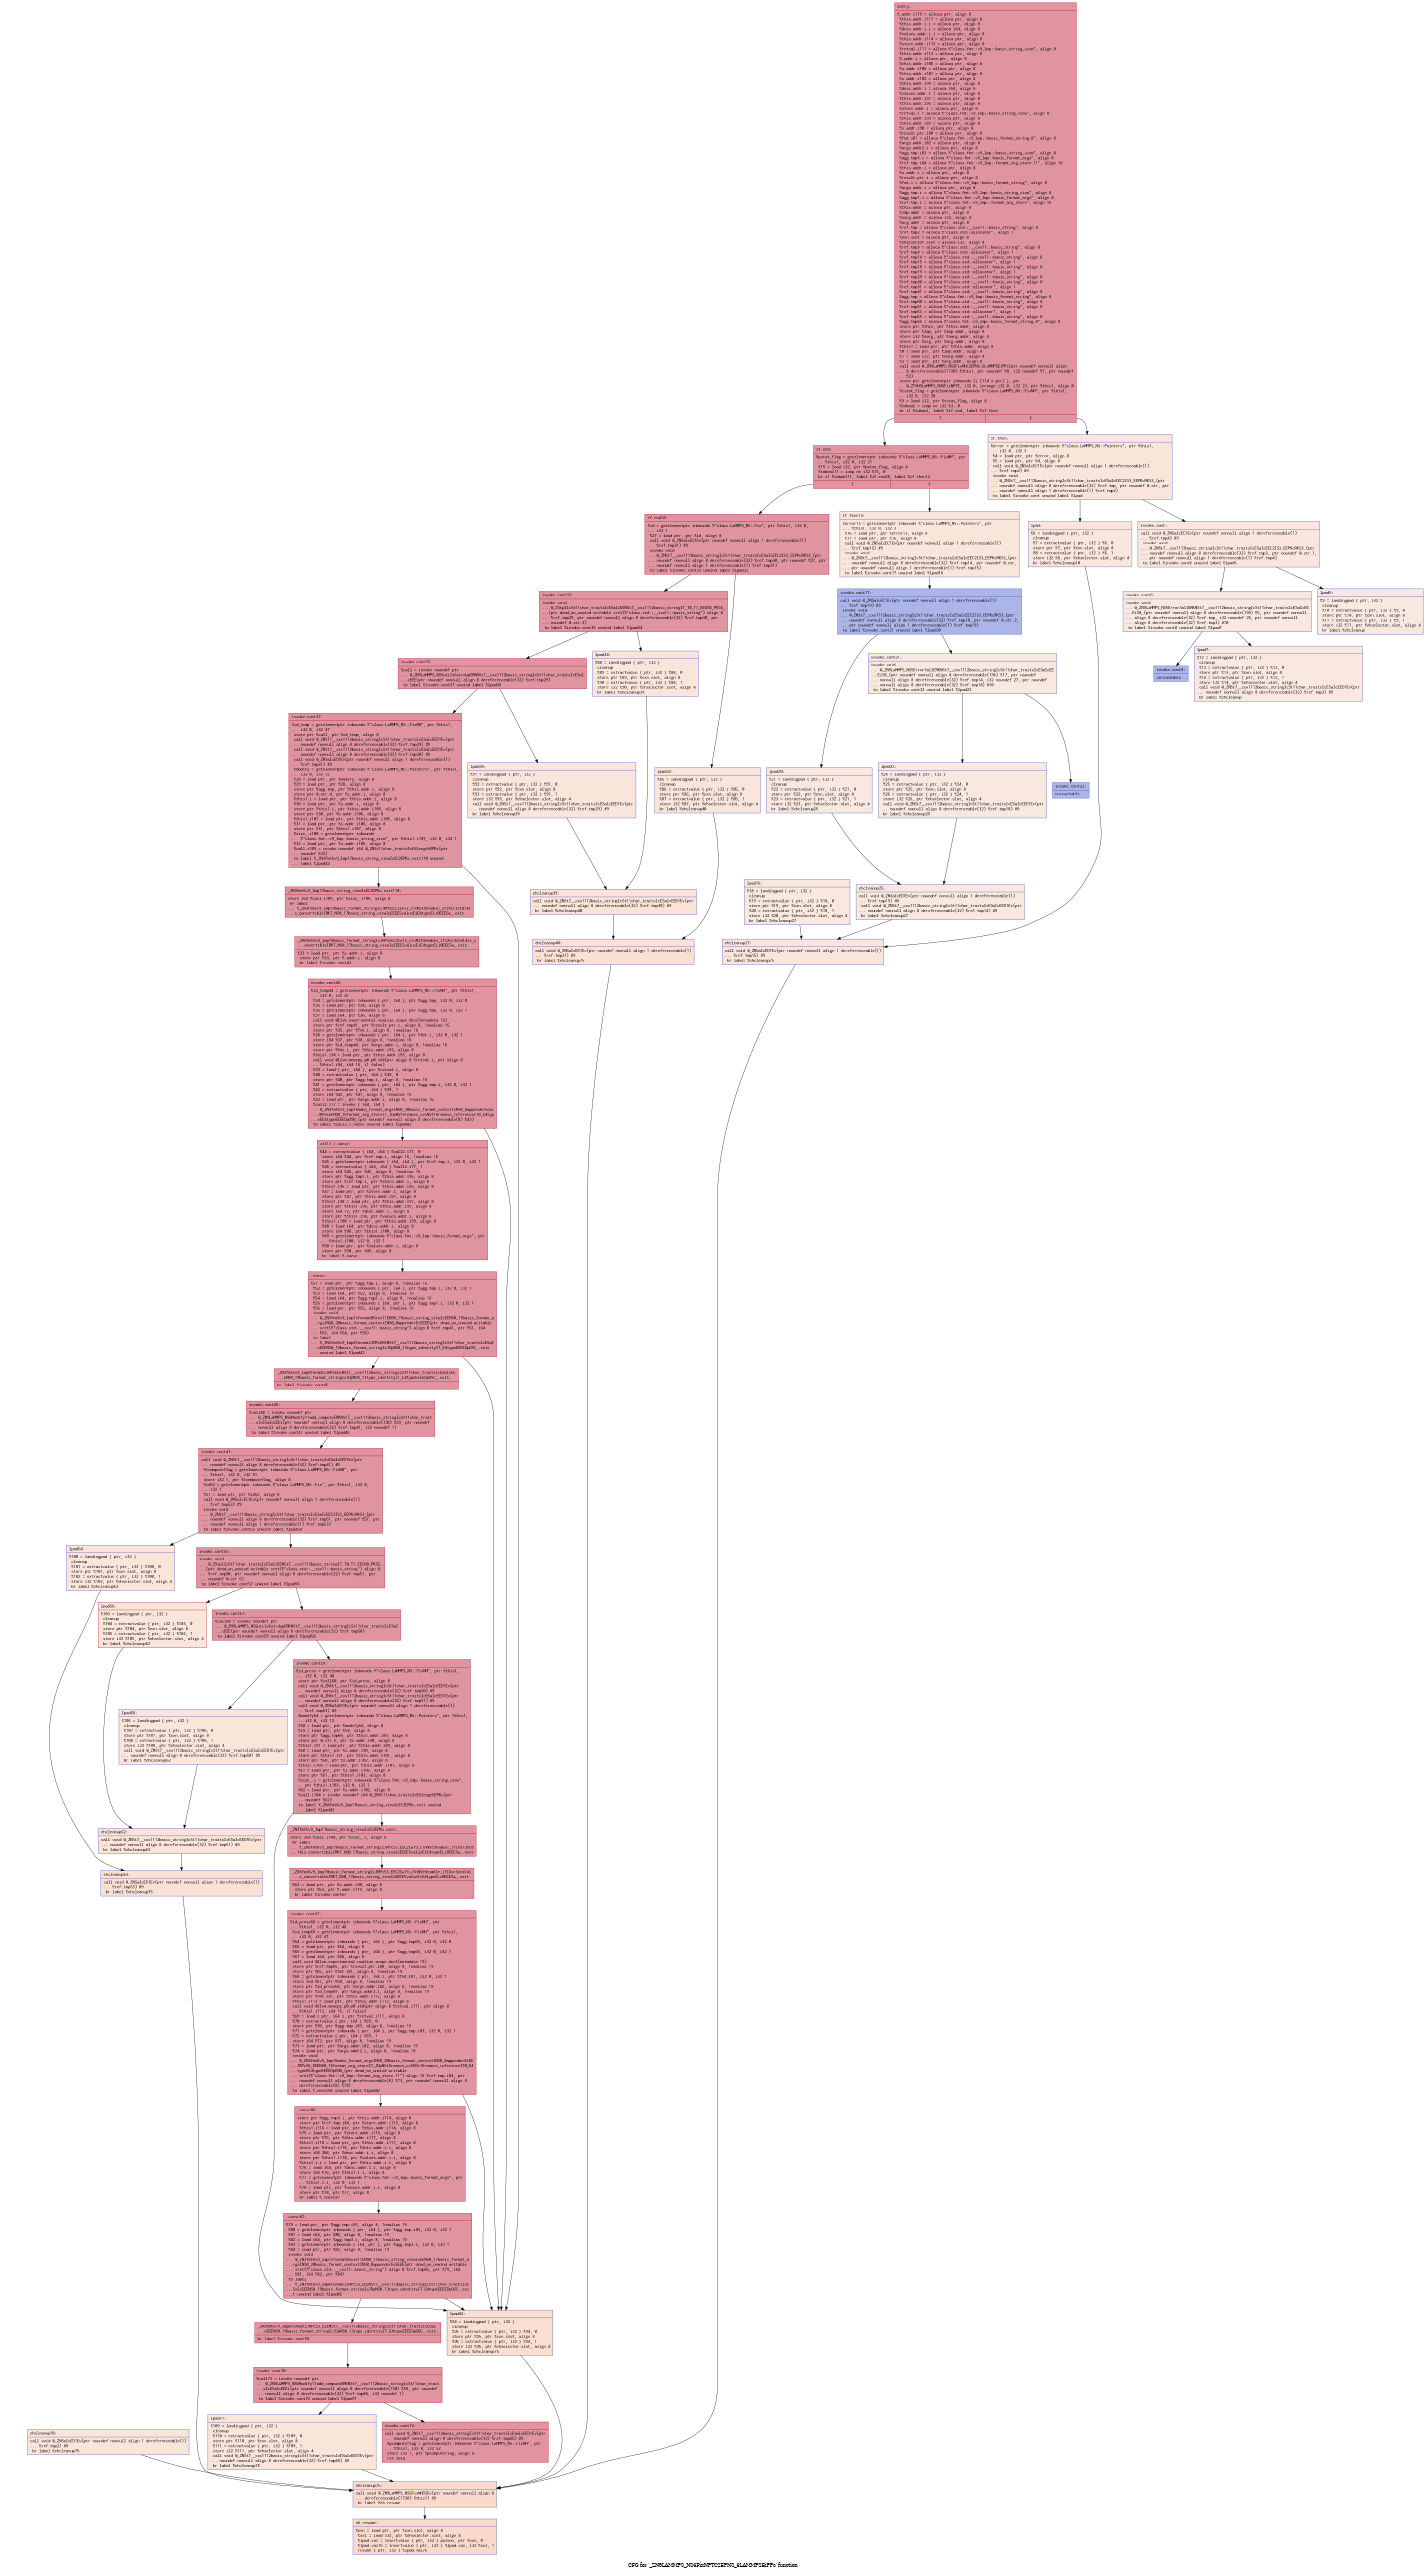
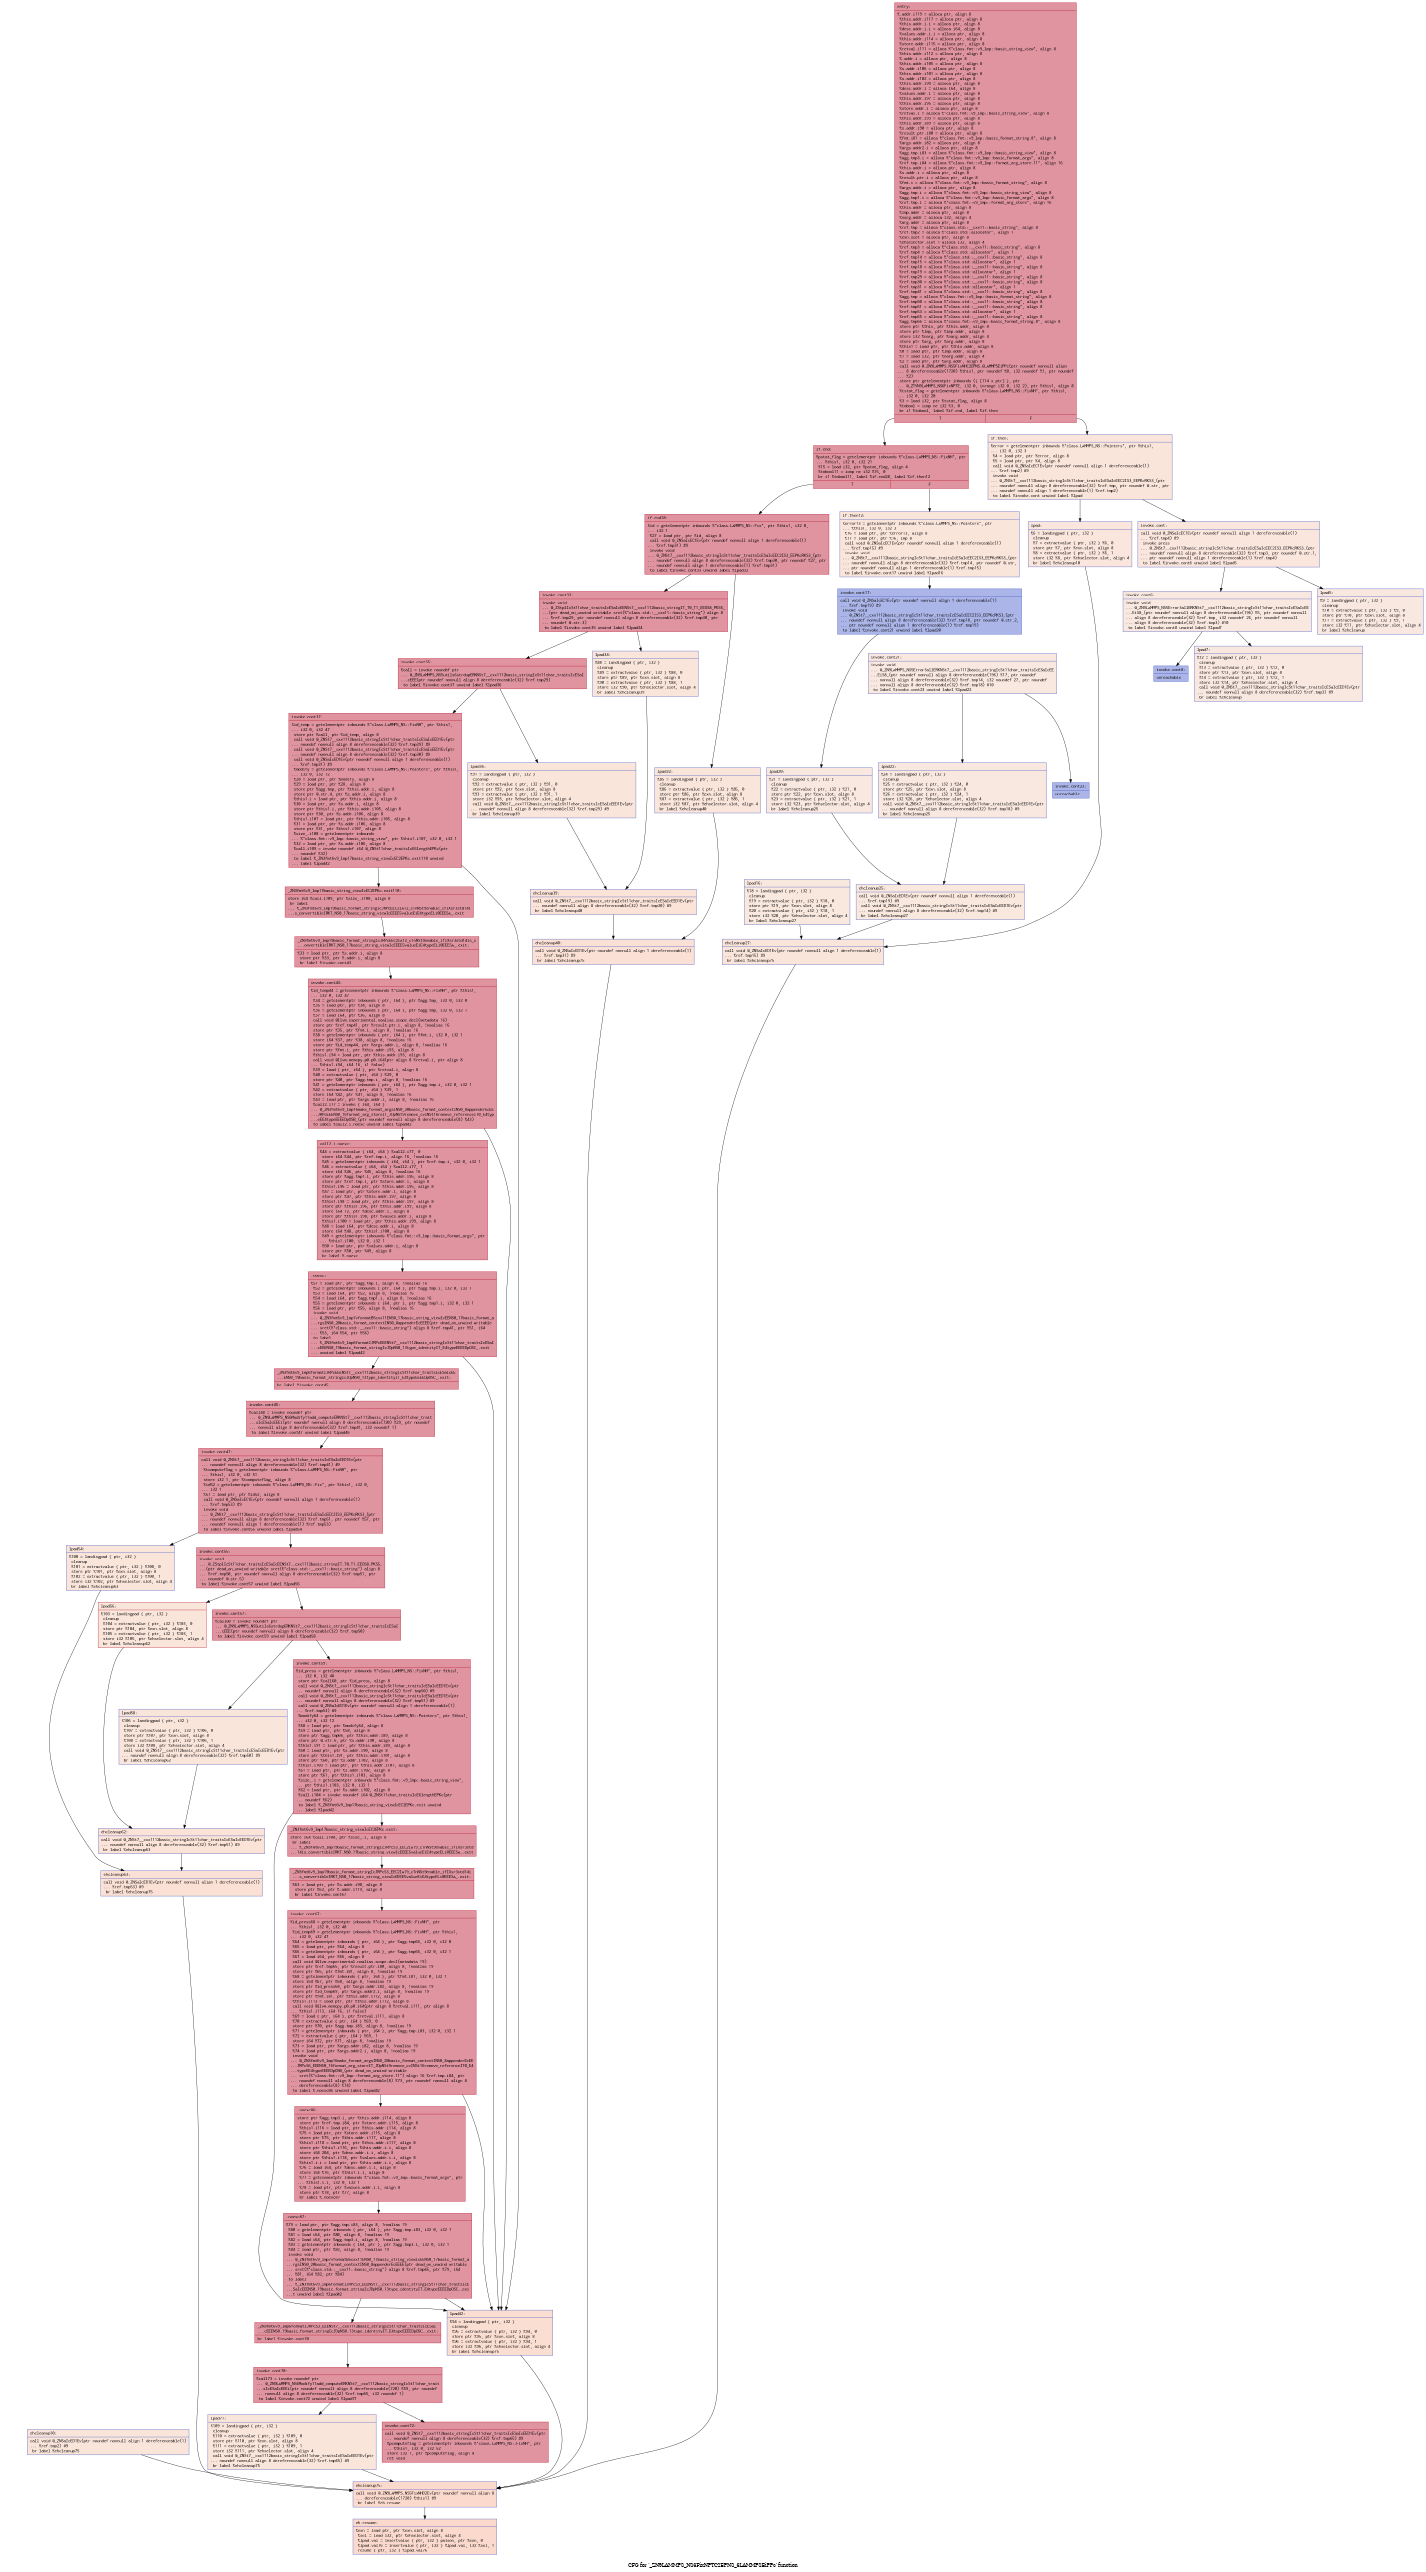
(879, 538) -> (877, 538)
(1154, 543) -> (1155, 543)
(946, 642) -> none
